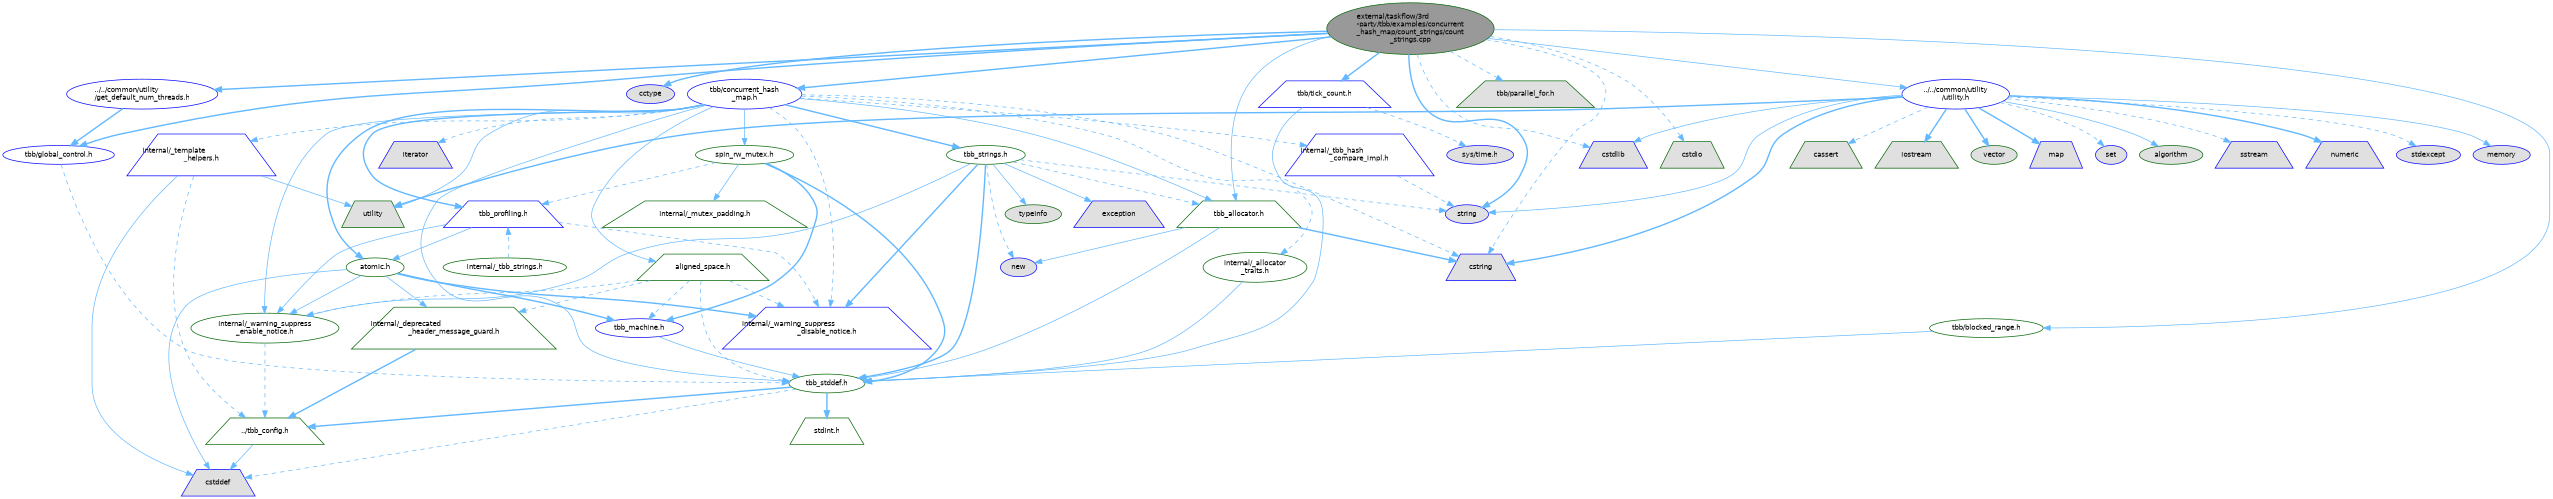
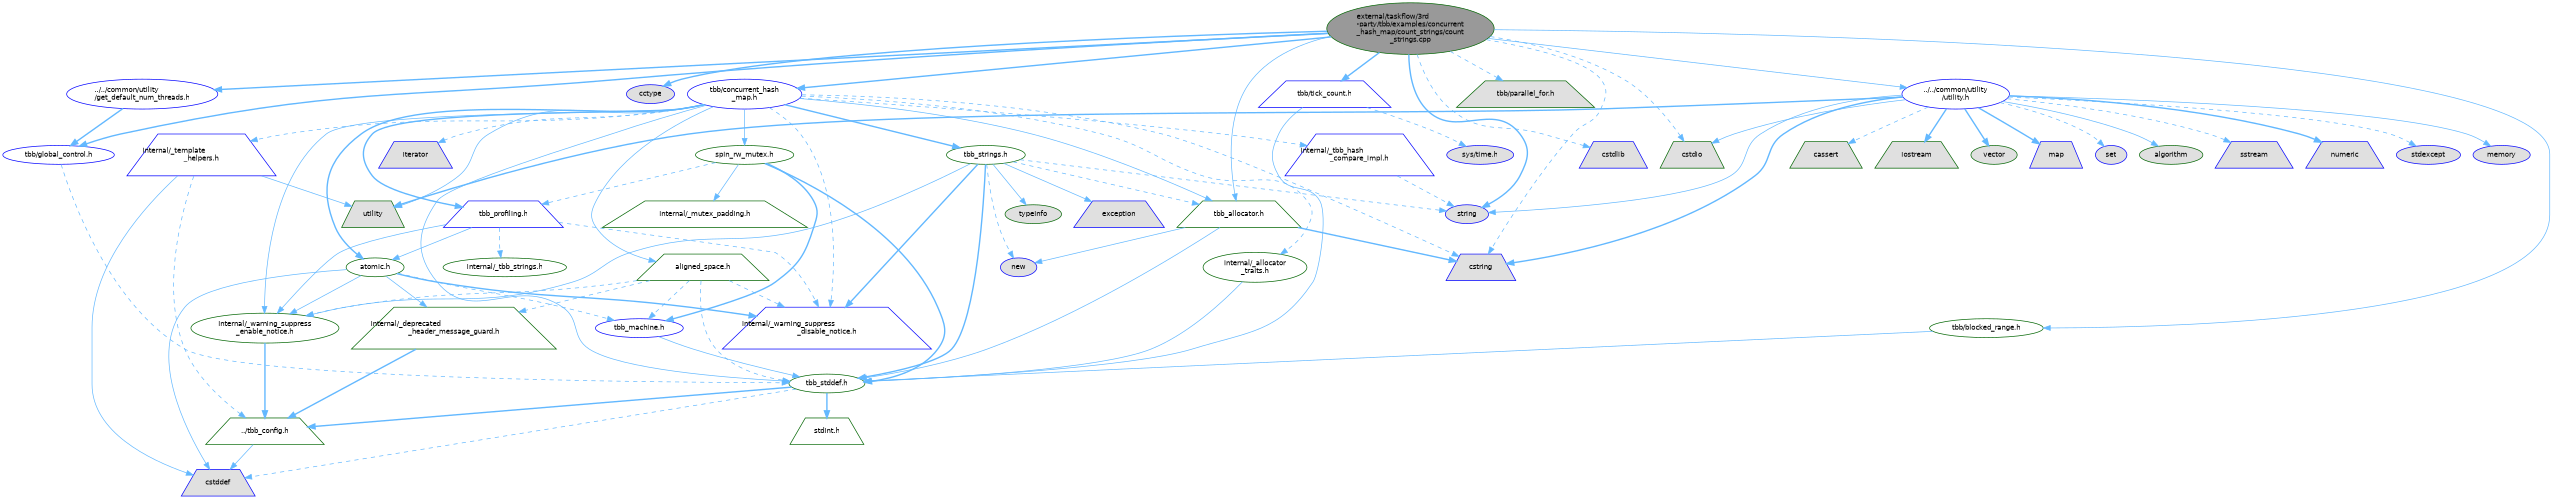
(1770, 109) -> (1769, 124)
(509, 246) -> (499, 239)
(540, 302) -> (540, 302)
(265, 377) -> (265, 377)
